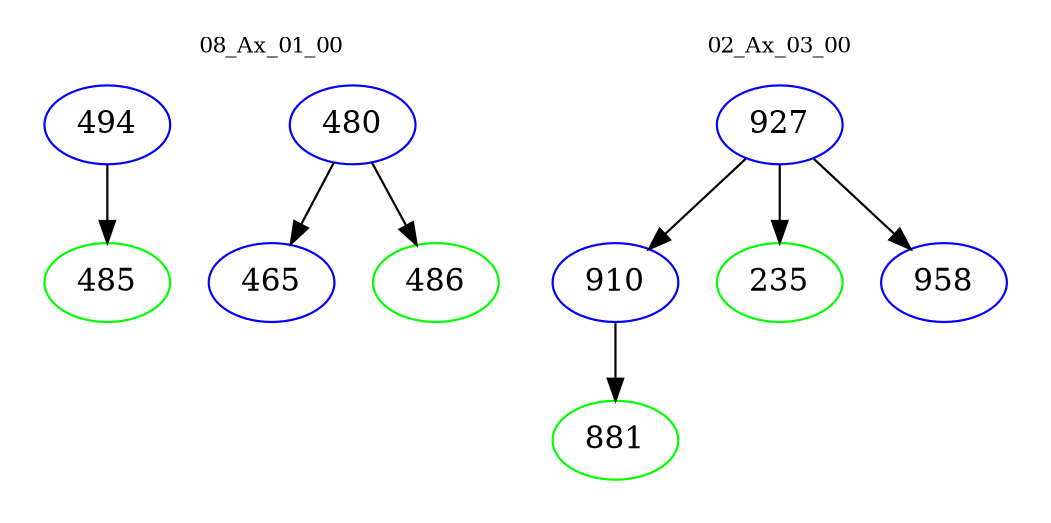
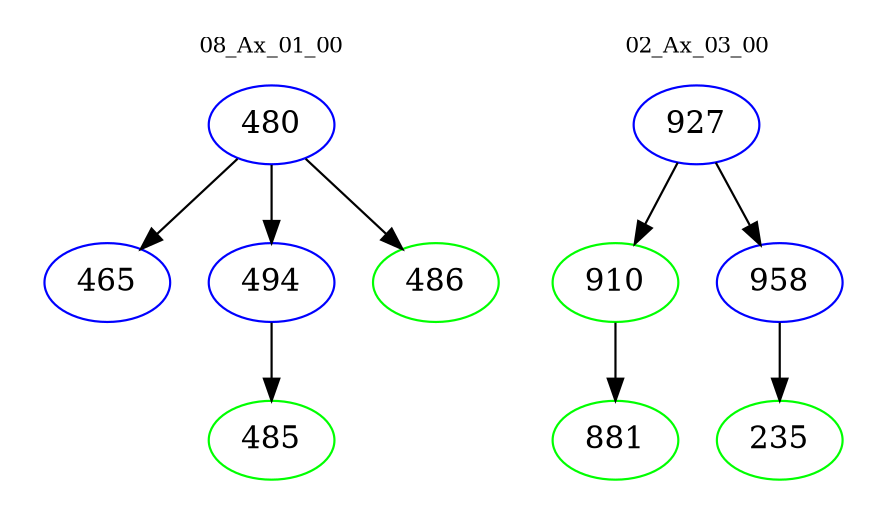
none -> (272, 193)
(780, 193) -> (780, 351)
(615, 283) -> (615, 283)
